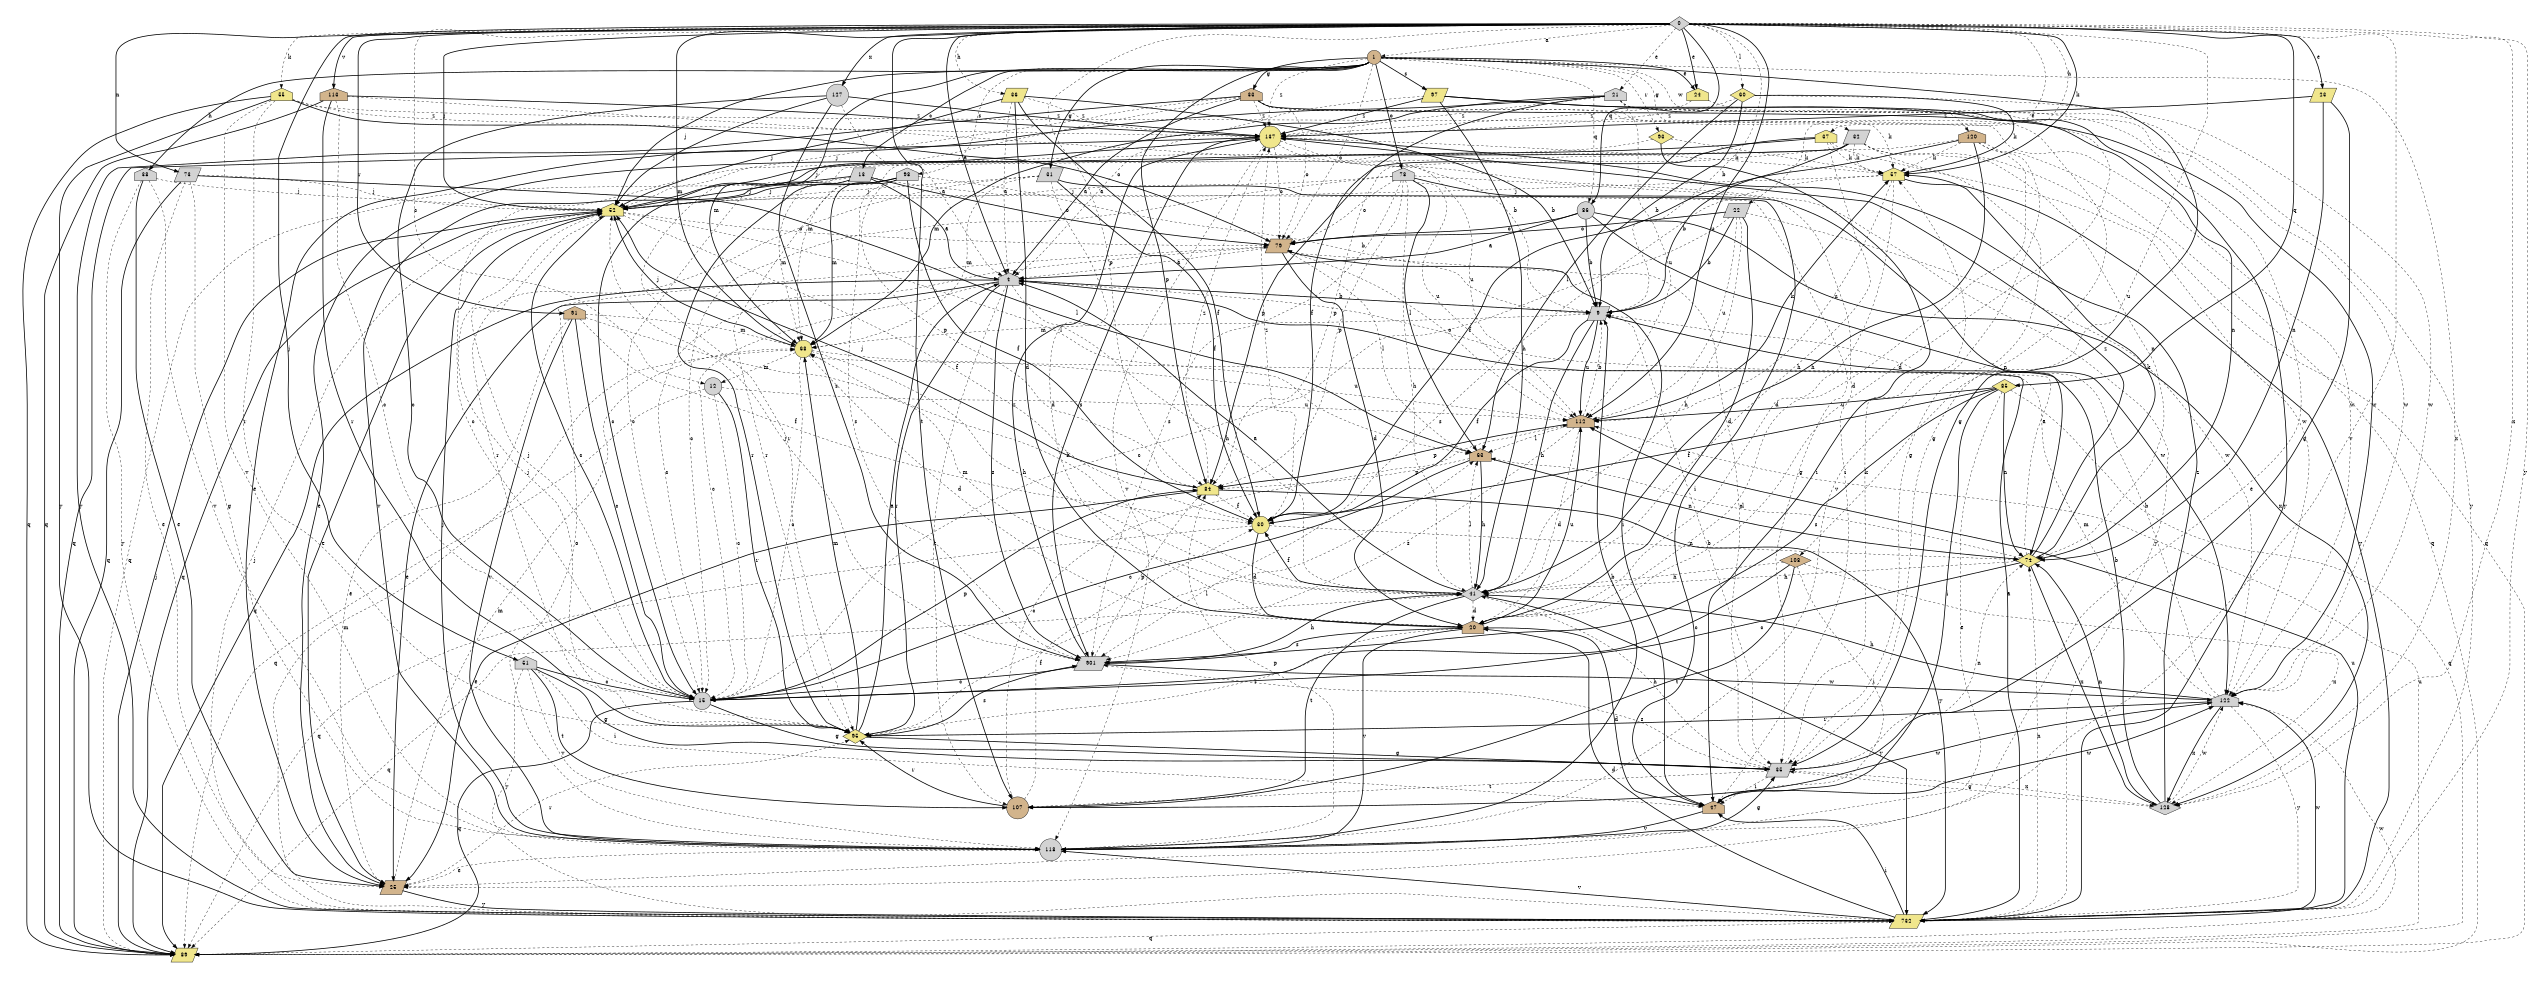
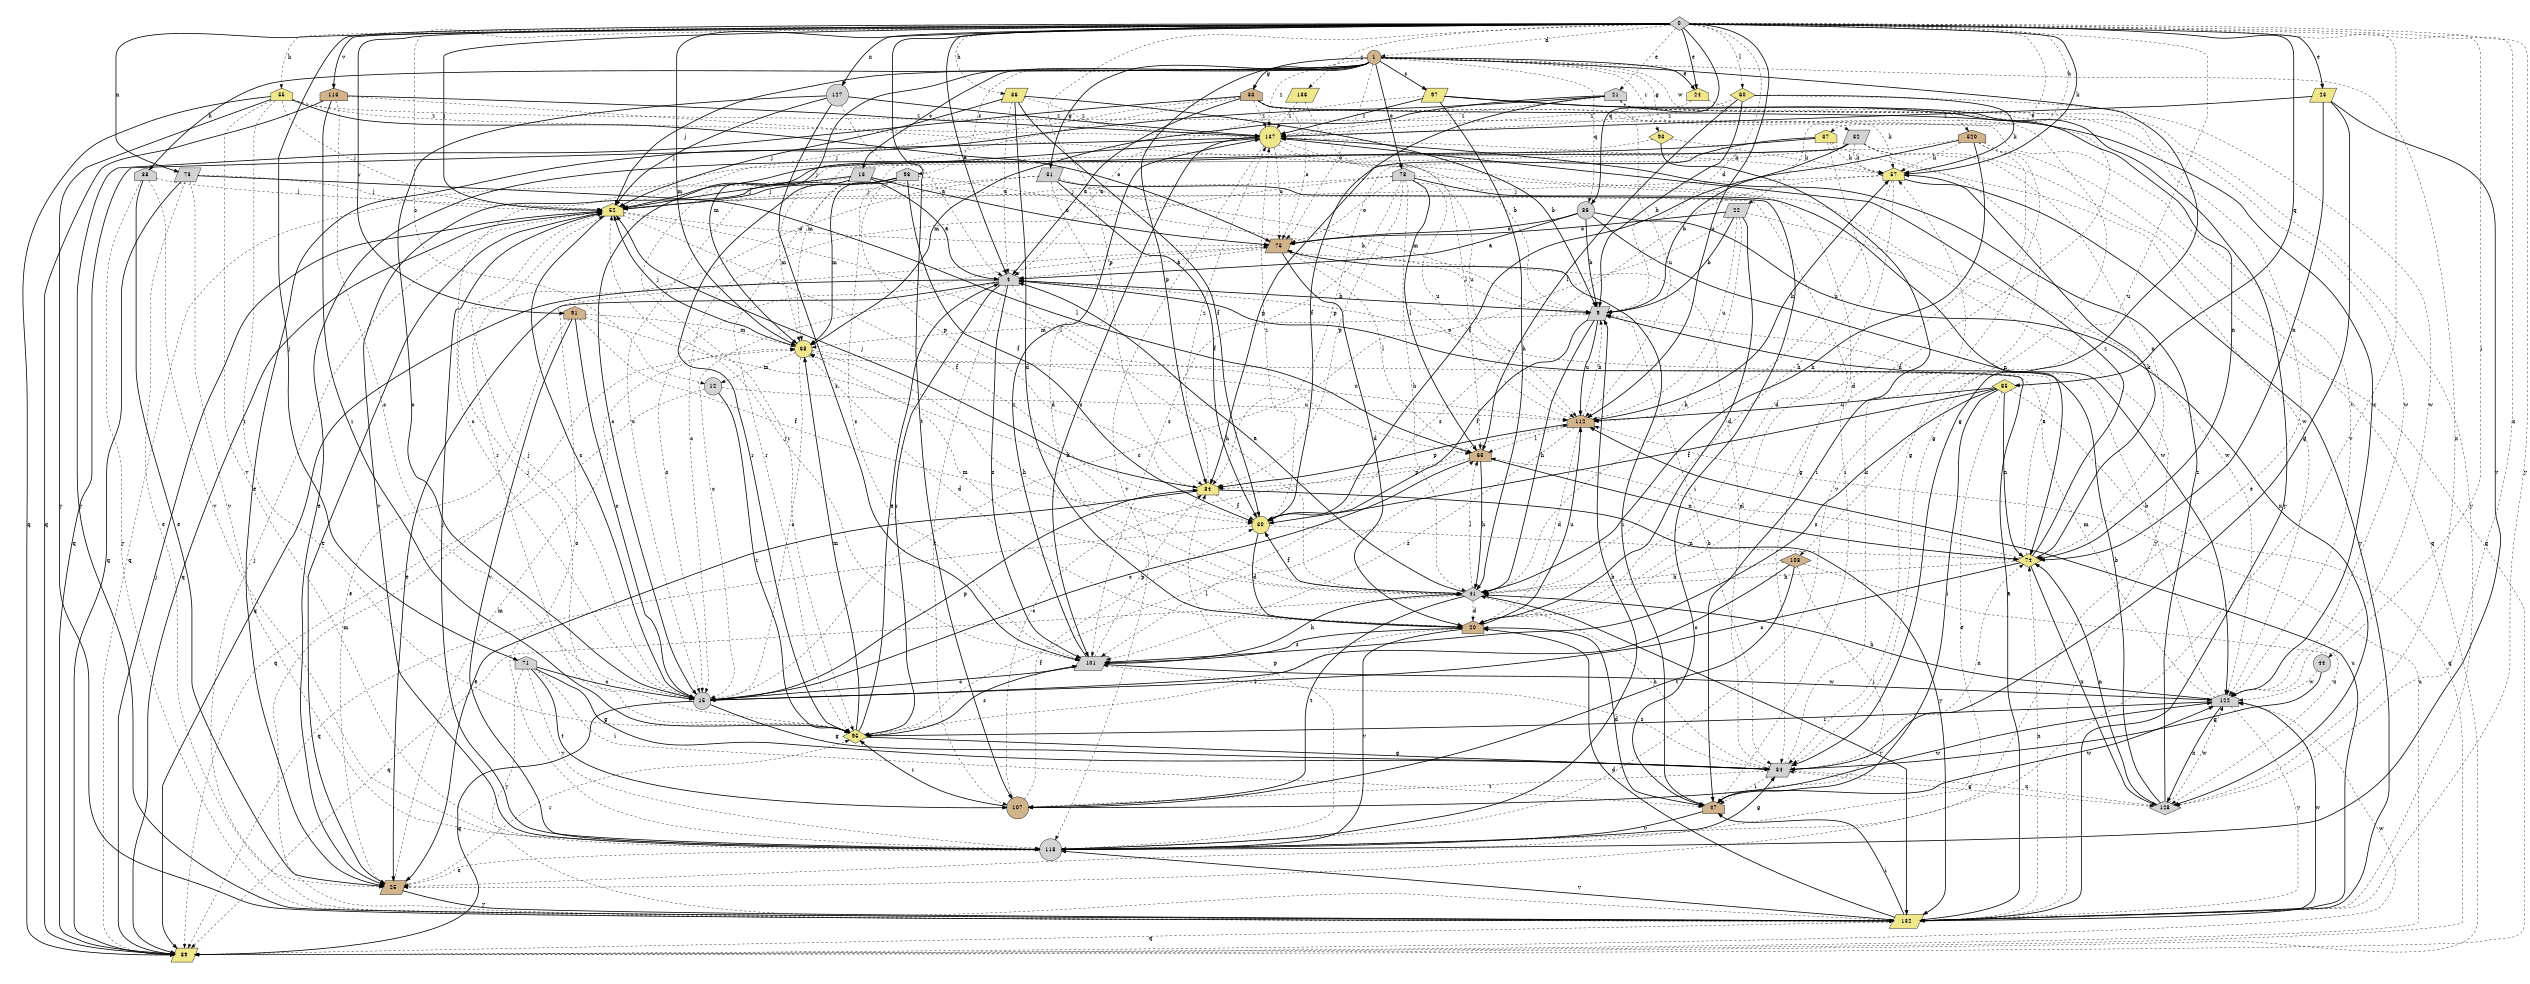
(1547, 40) -> (1547, 40)
none -> (1303, 95)
(1972, 137) -> (1972, 137)
(1724, 175) -> (1724, 175)
none -> (425, 190)
(1279, 246) -> (1279, 246)
(956, 285) -> (1314, 228)
(2352, 405) -> (2352, 405)
(230, 506) -> (230, 506)
(737, 549) -> none
(526, 663) -> (526, 663)
(1091, 663) -> (1091, 663)
none -> (2322, 663)
(1780, 770) -> (1780, 770)
none -> (2133, 835)
(1907, 921) -> (1907, 921)
